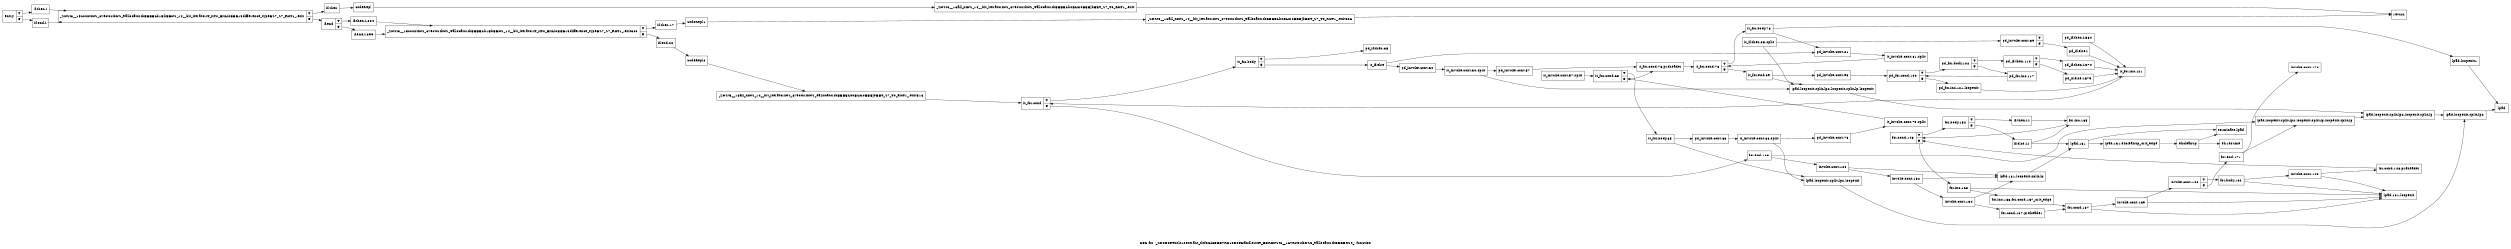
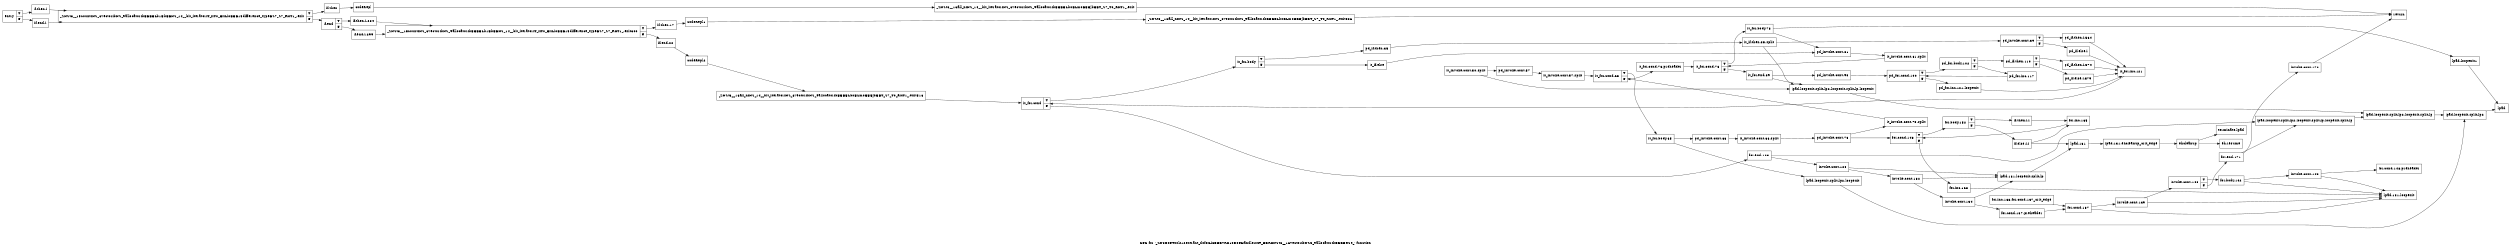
none -> (2052, 38)
none -> (2351, 42)
none -> (1565, 43)
(1418, 68) -> none
(1583, 68) -> (1536, 73)
(2150, 132) -> none
(2150, 162) -> (1869, 138)
(1785, 164) -> none
(1983, 193) -> none
